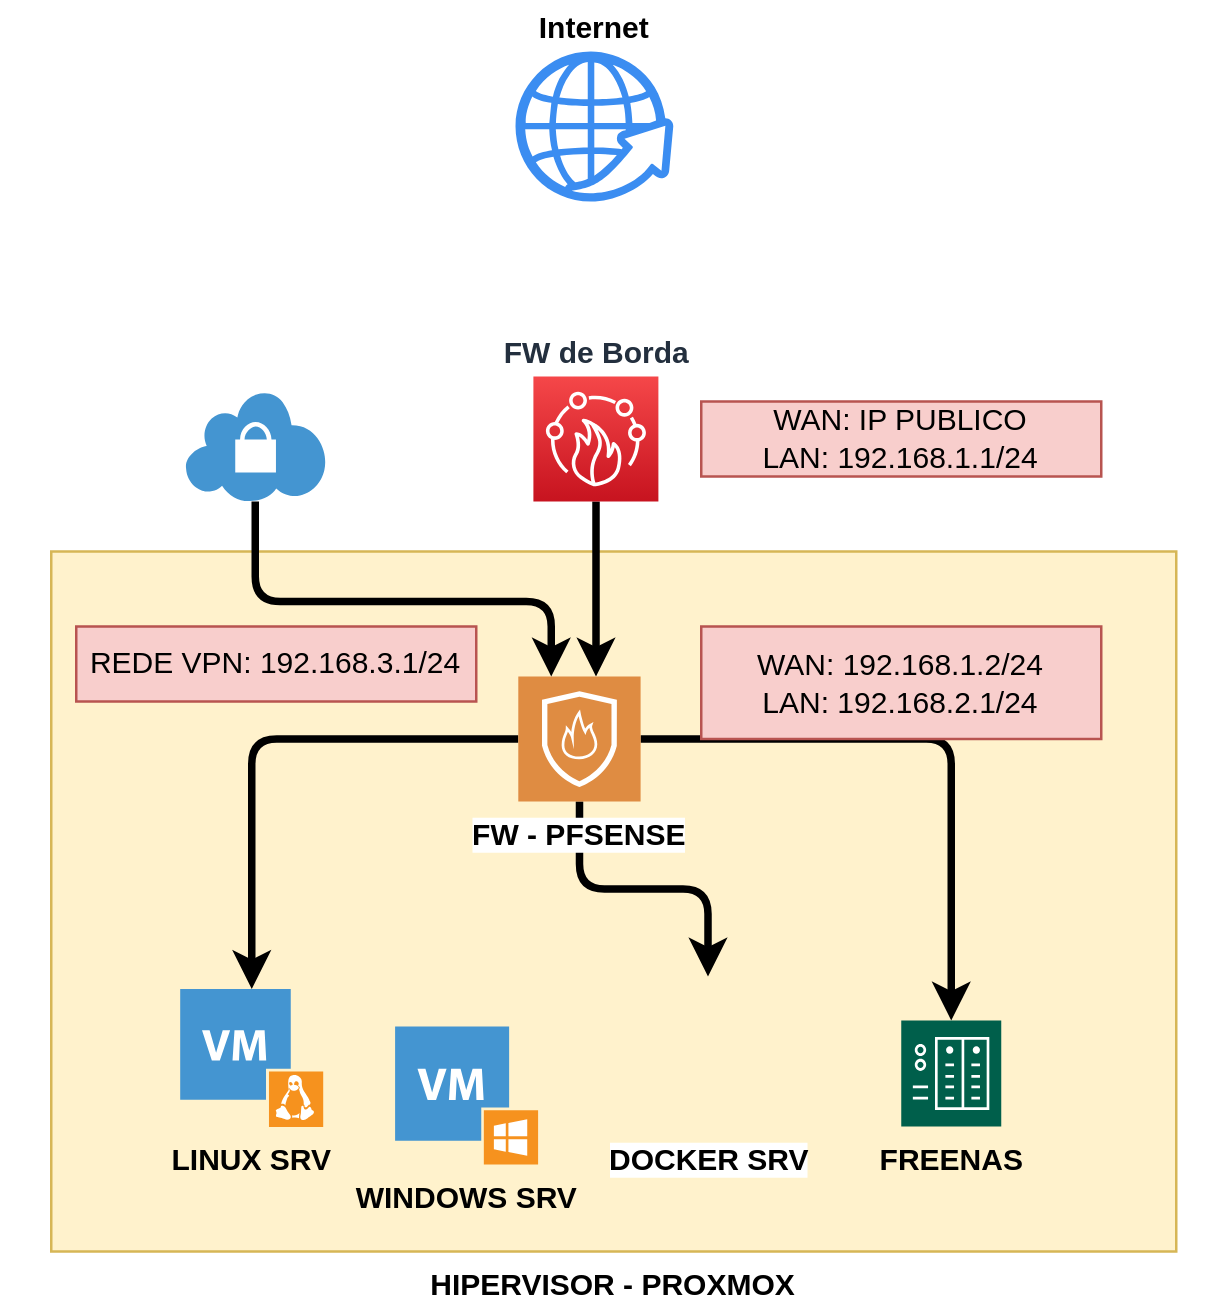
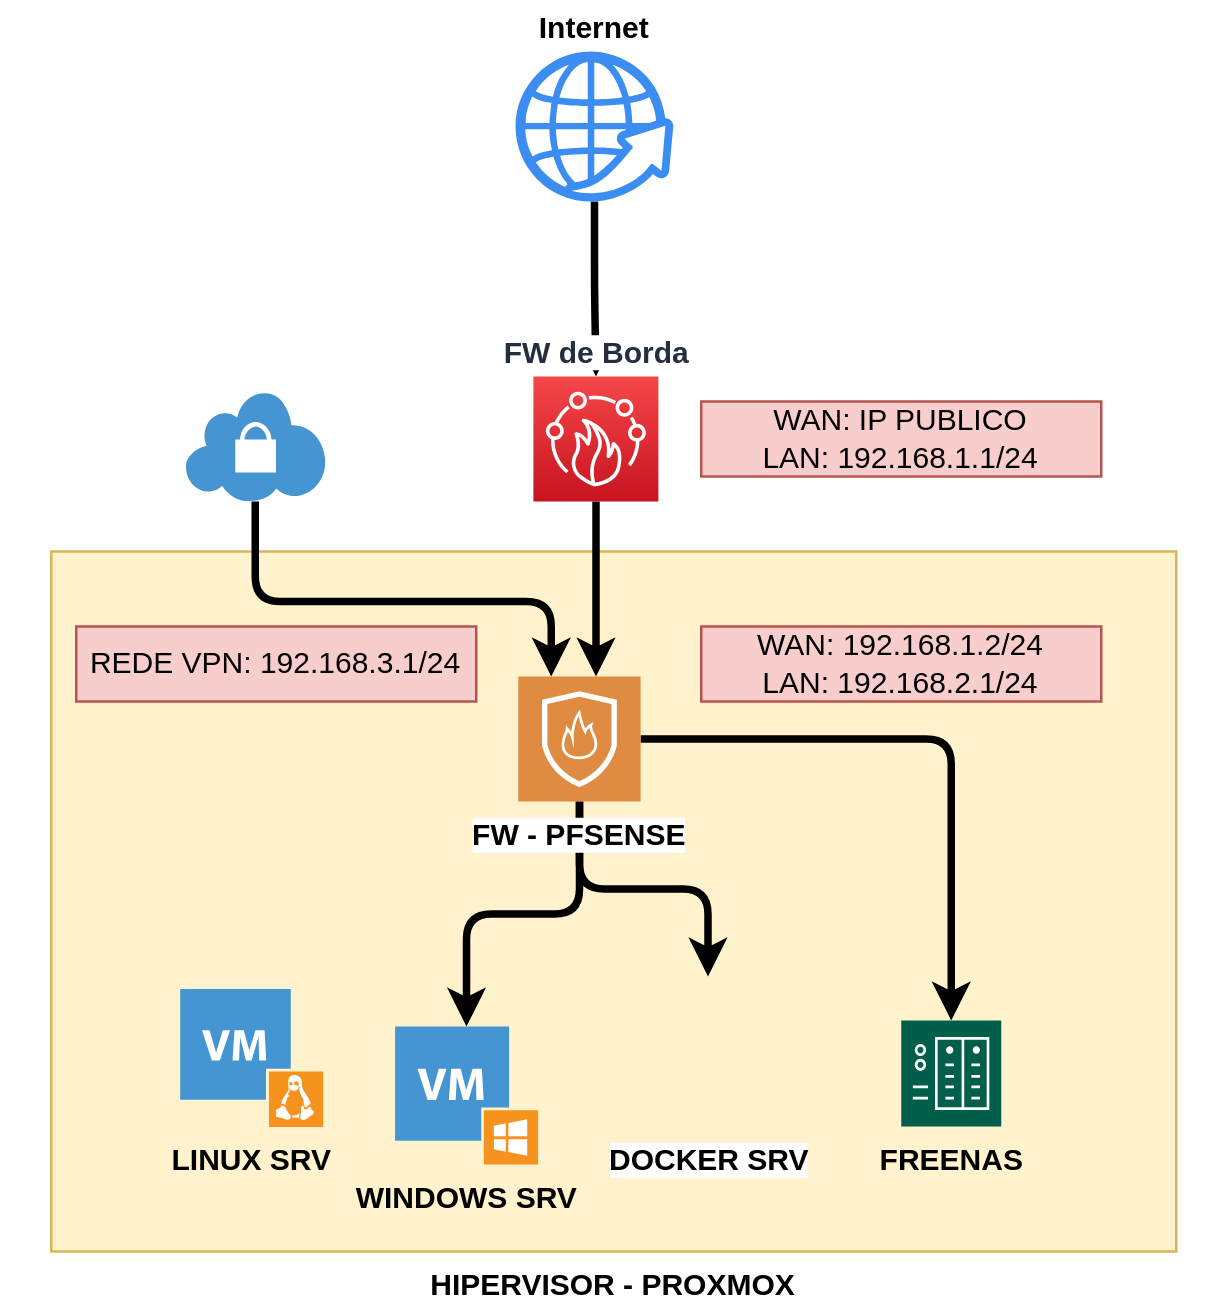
none -> (595, 269)
(901, 683) -> (901, 664)
(281, 739) -> none
none -> (497, 914)
